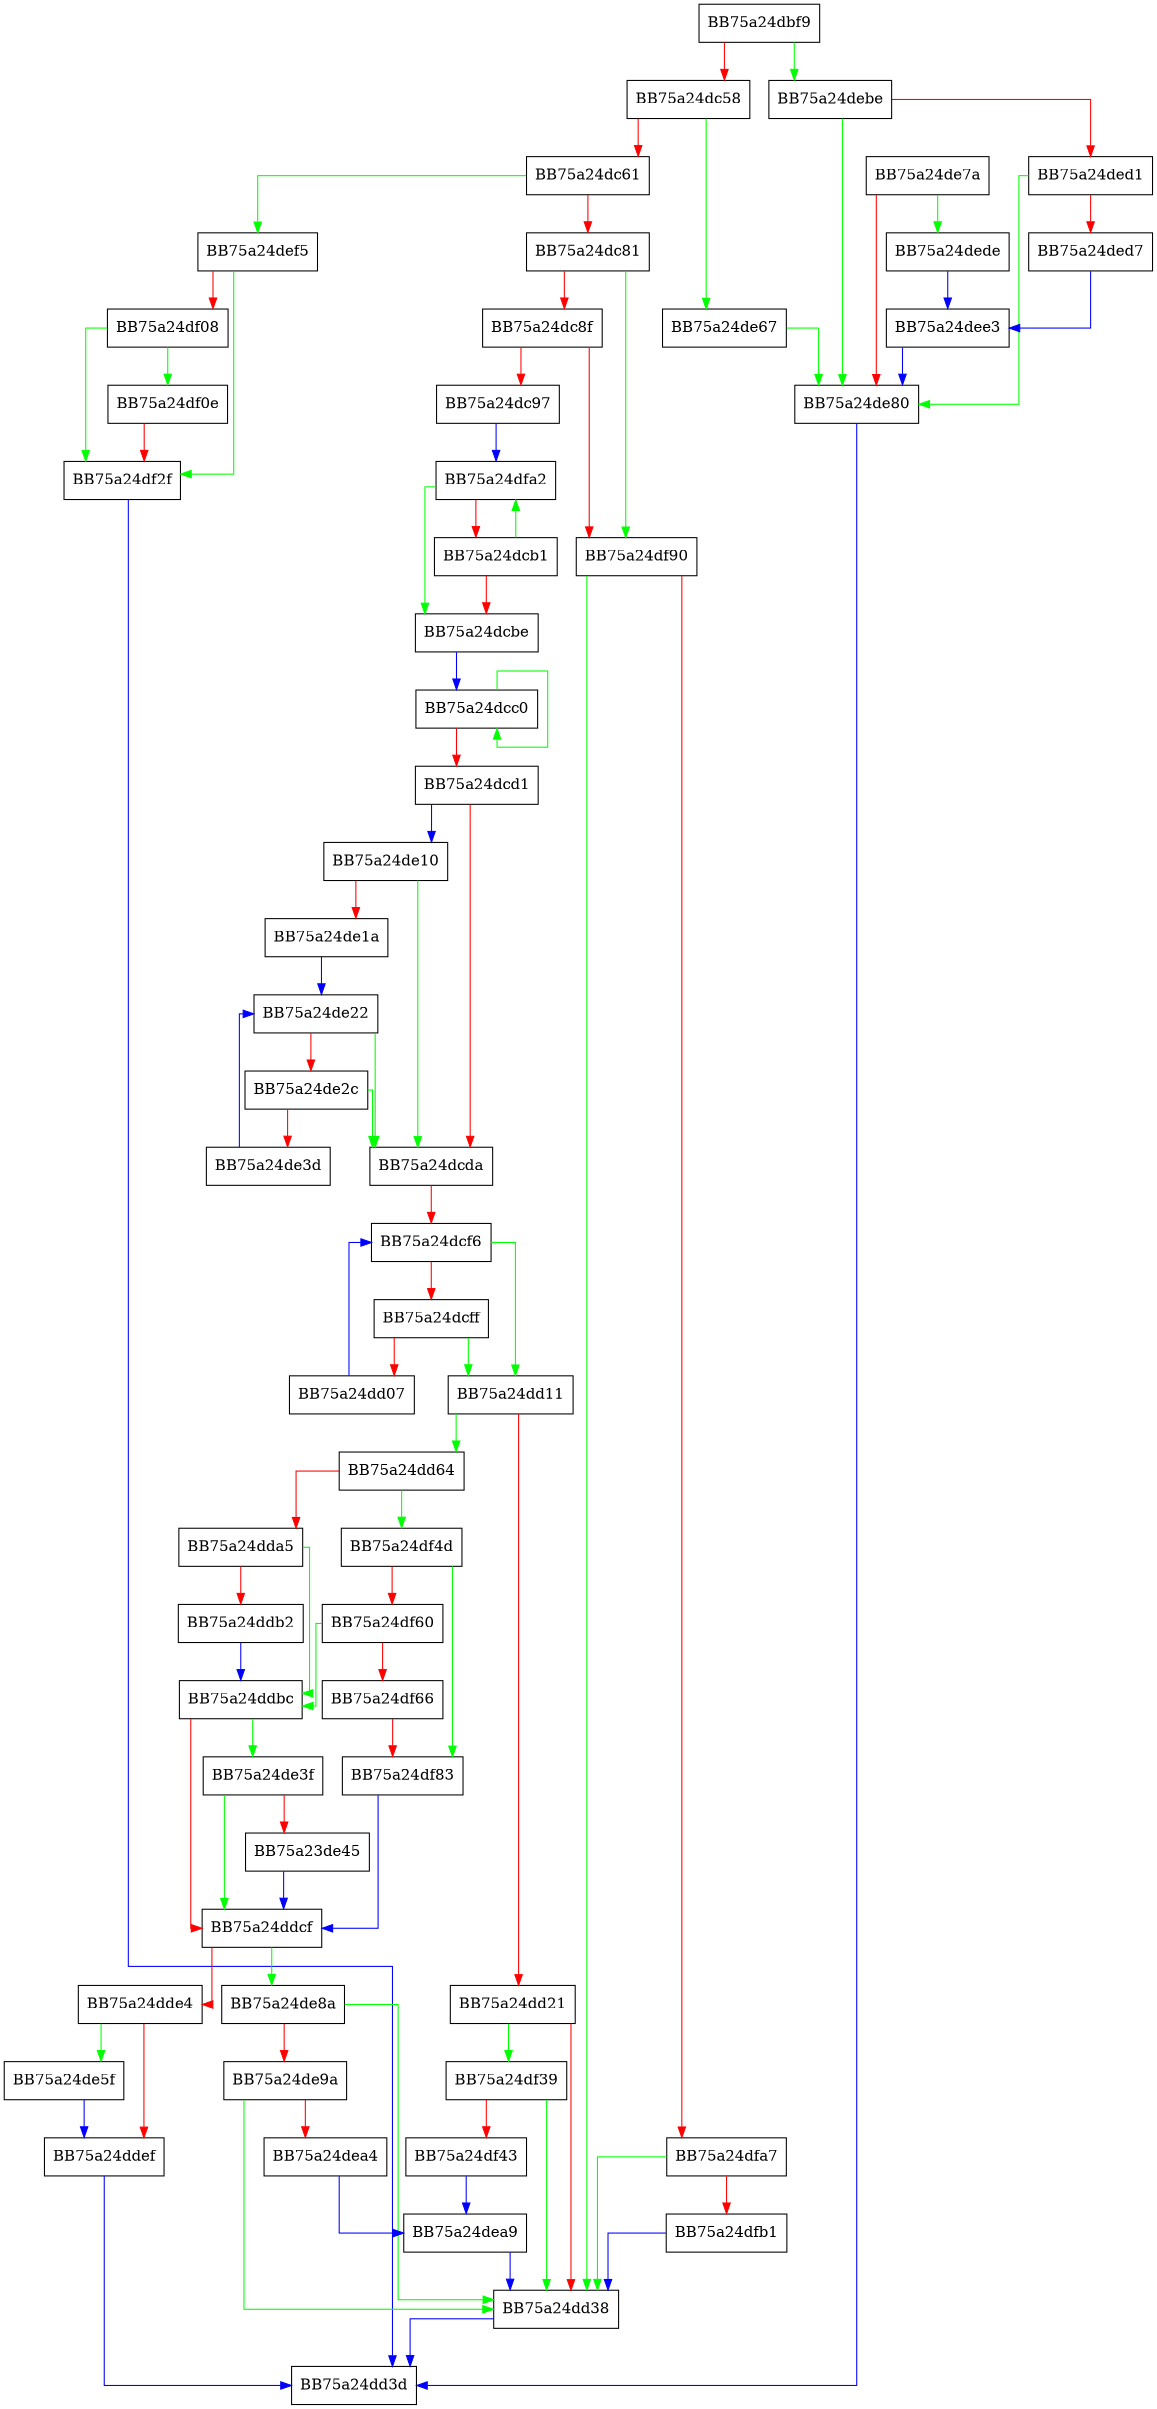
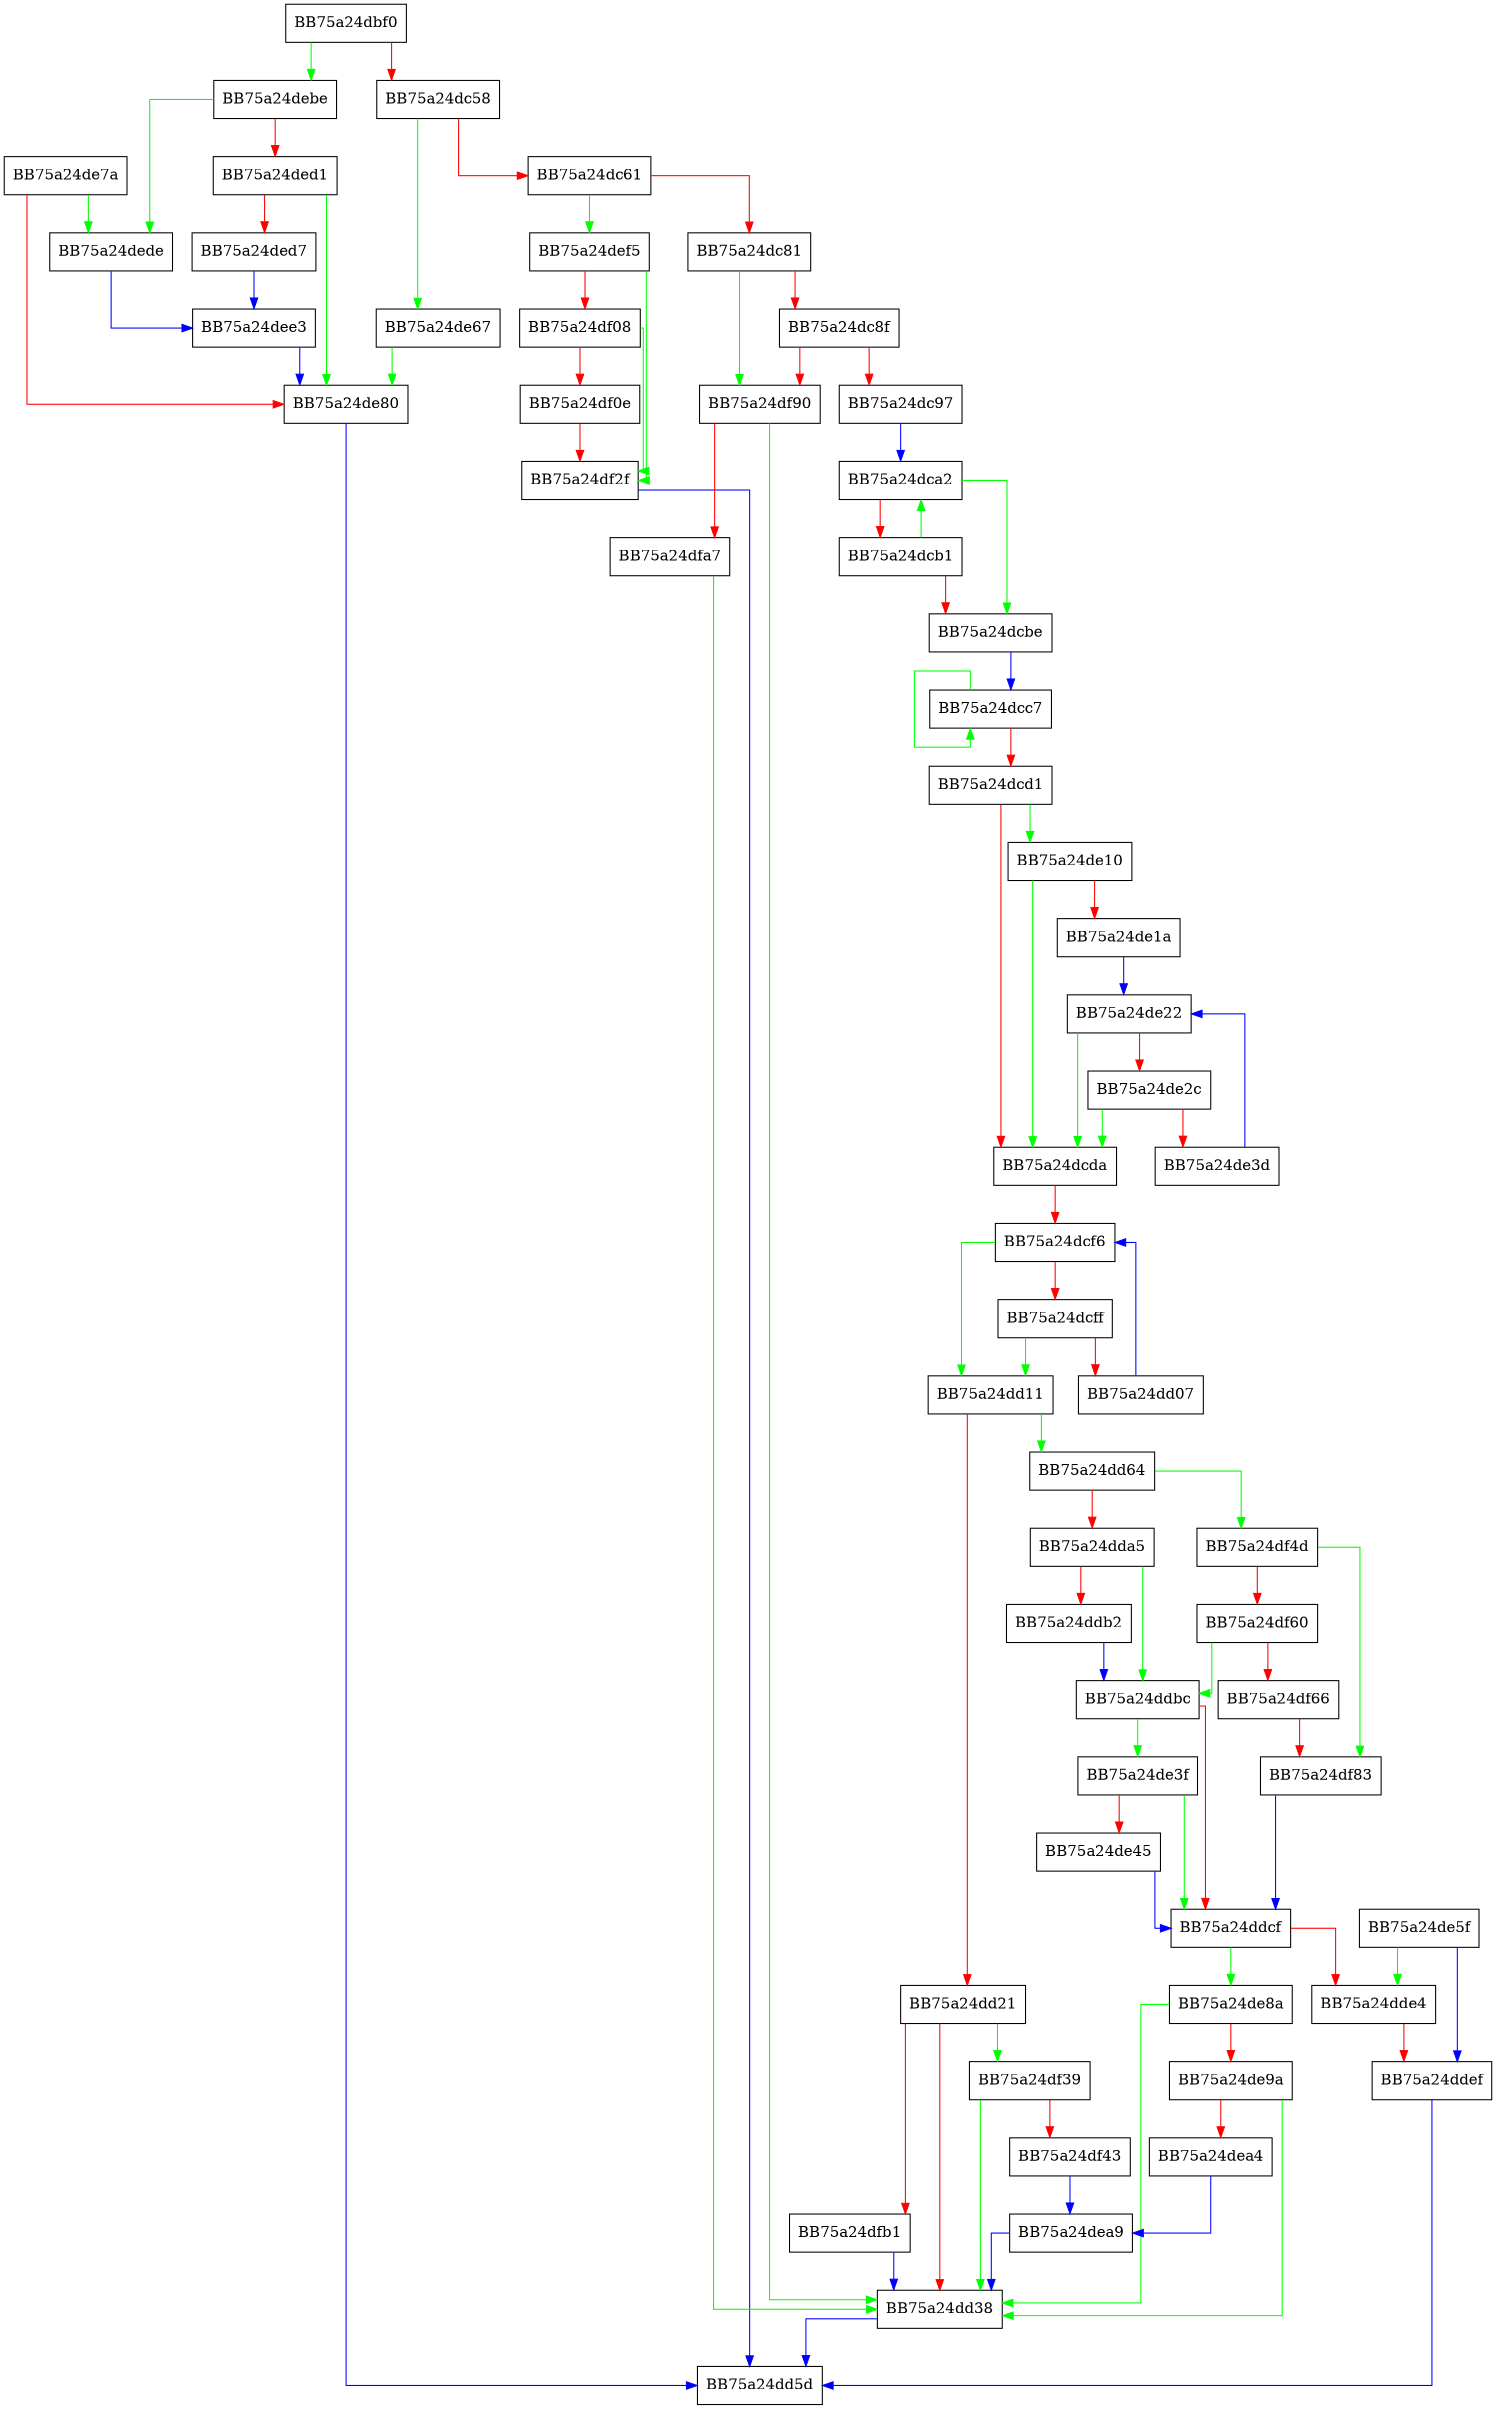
(759, 23) -> (346, 23)
(842, 247) -> (150, 129)
(168, 361) -> (580, 361)
(496, 480) -> (901, 480)
(477, 709) -> (991, 709)
(432, 818) -> (1030, 818)
(307, 1852) -> (1099, 1852)
(101, 2037) -> (1398, 1961)
(727, 2190) -> (905, 2113)
(354, 2385) -> (760, 2385)
